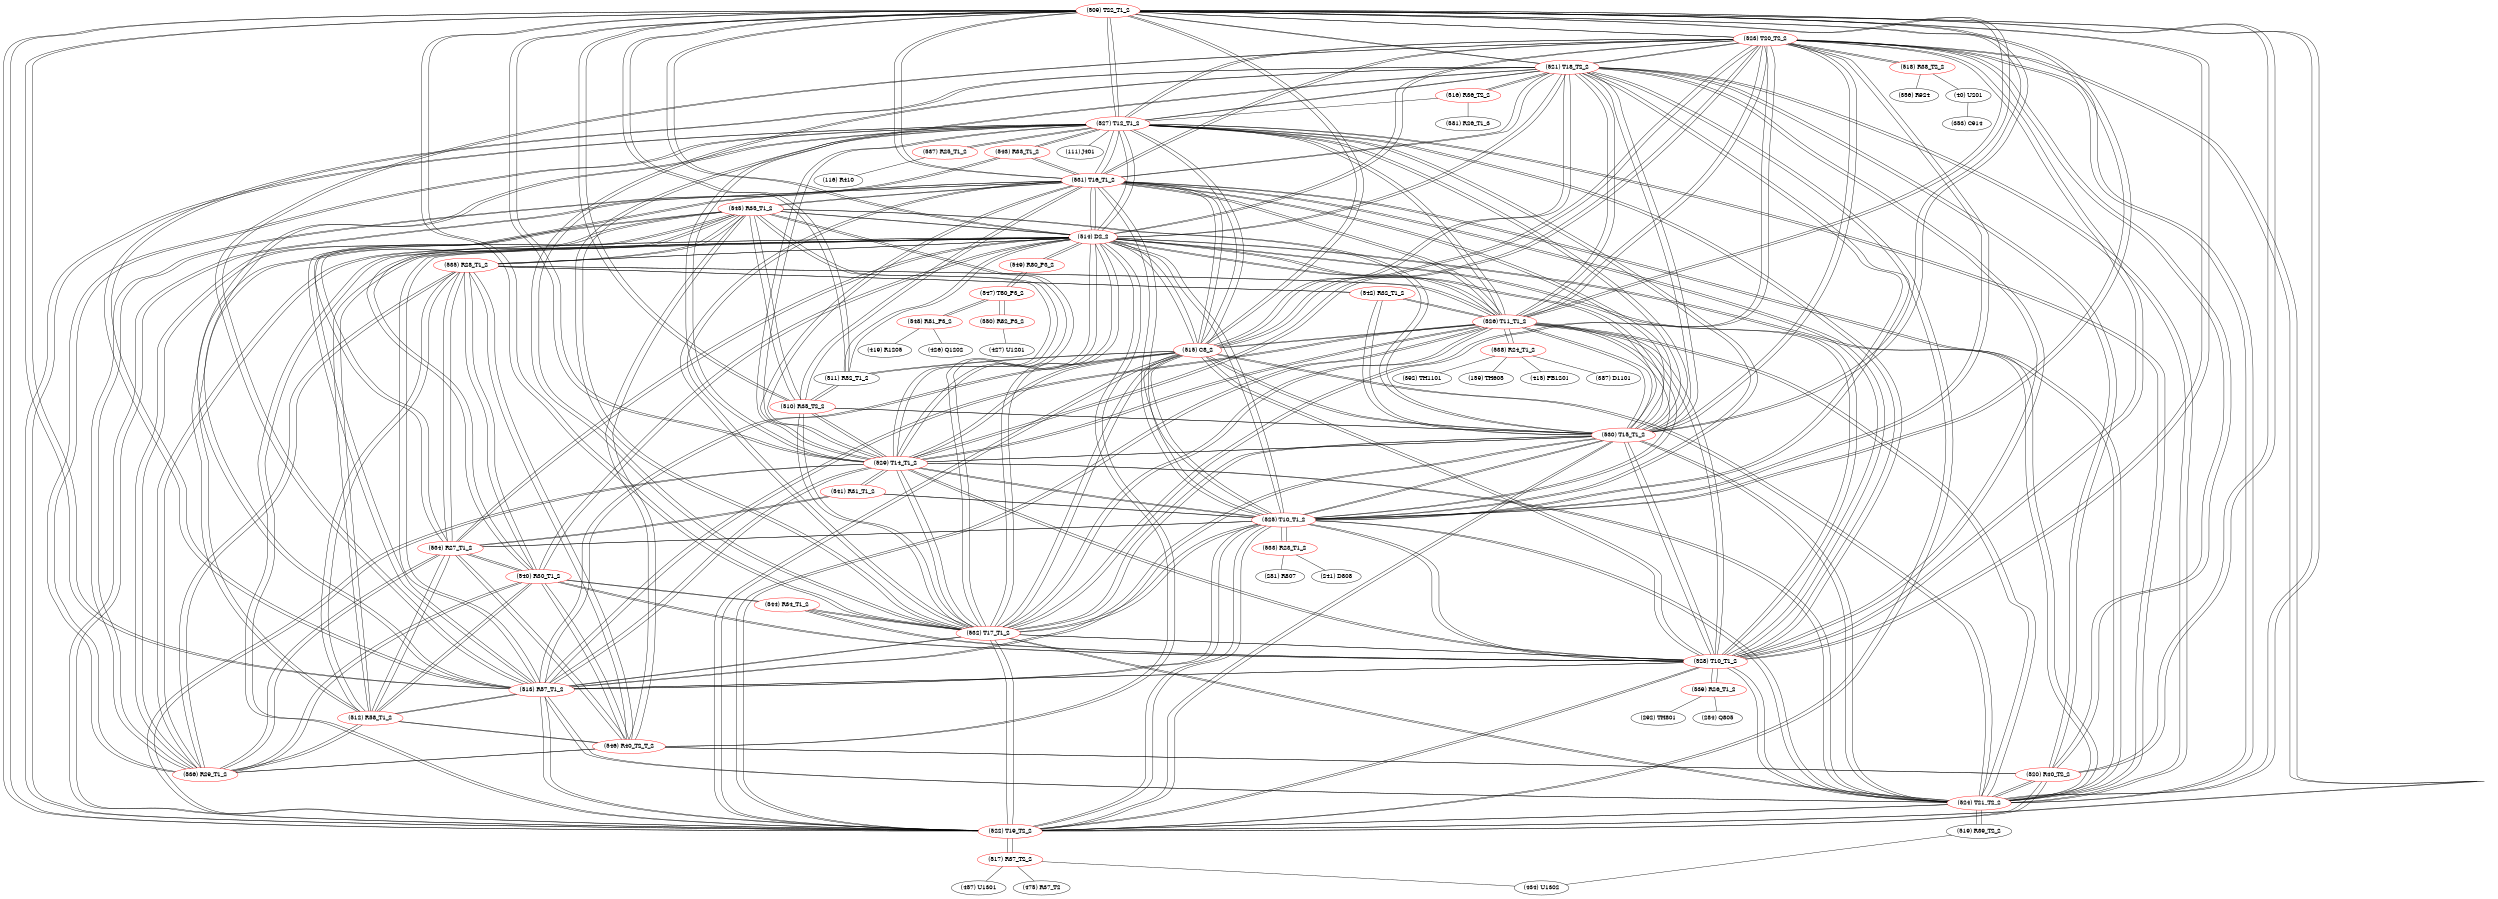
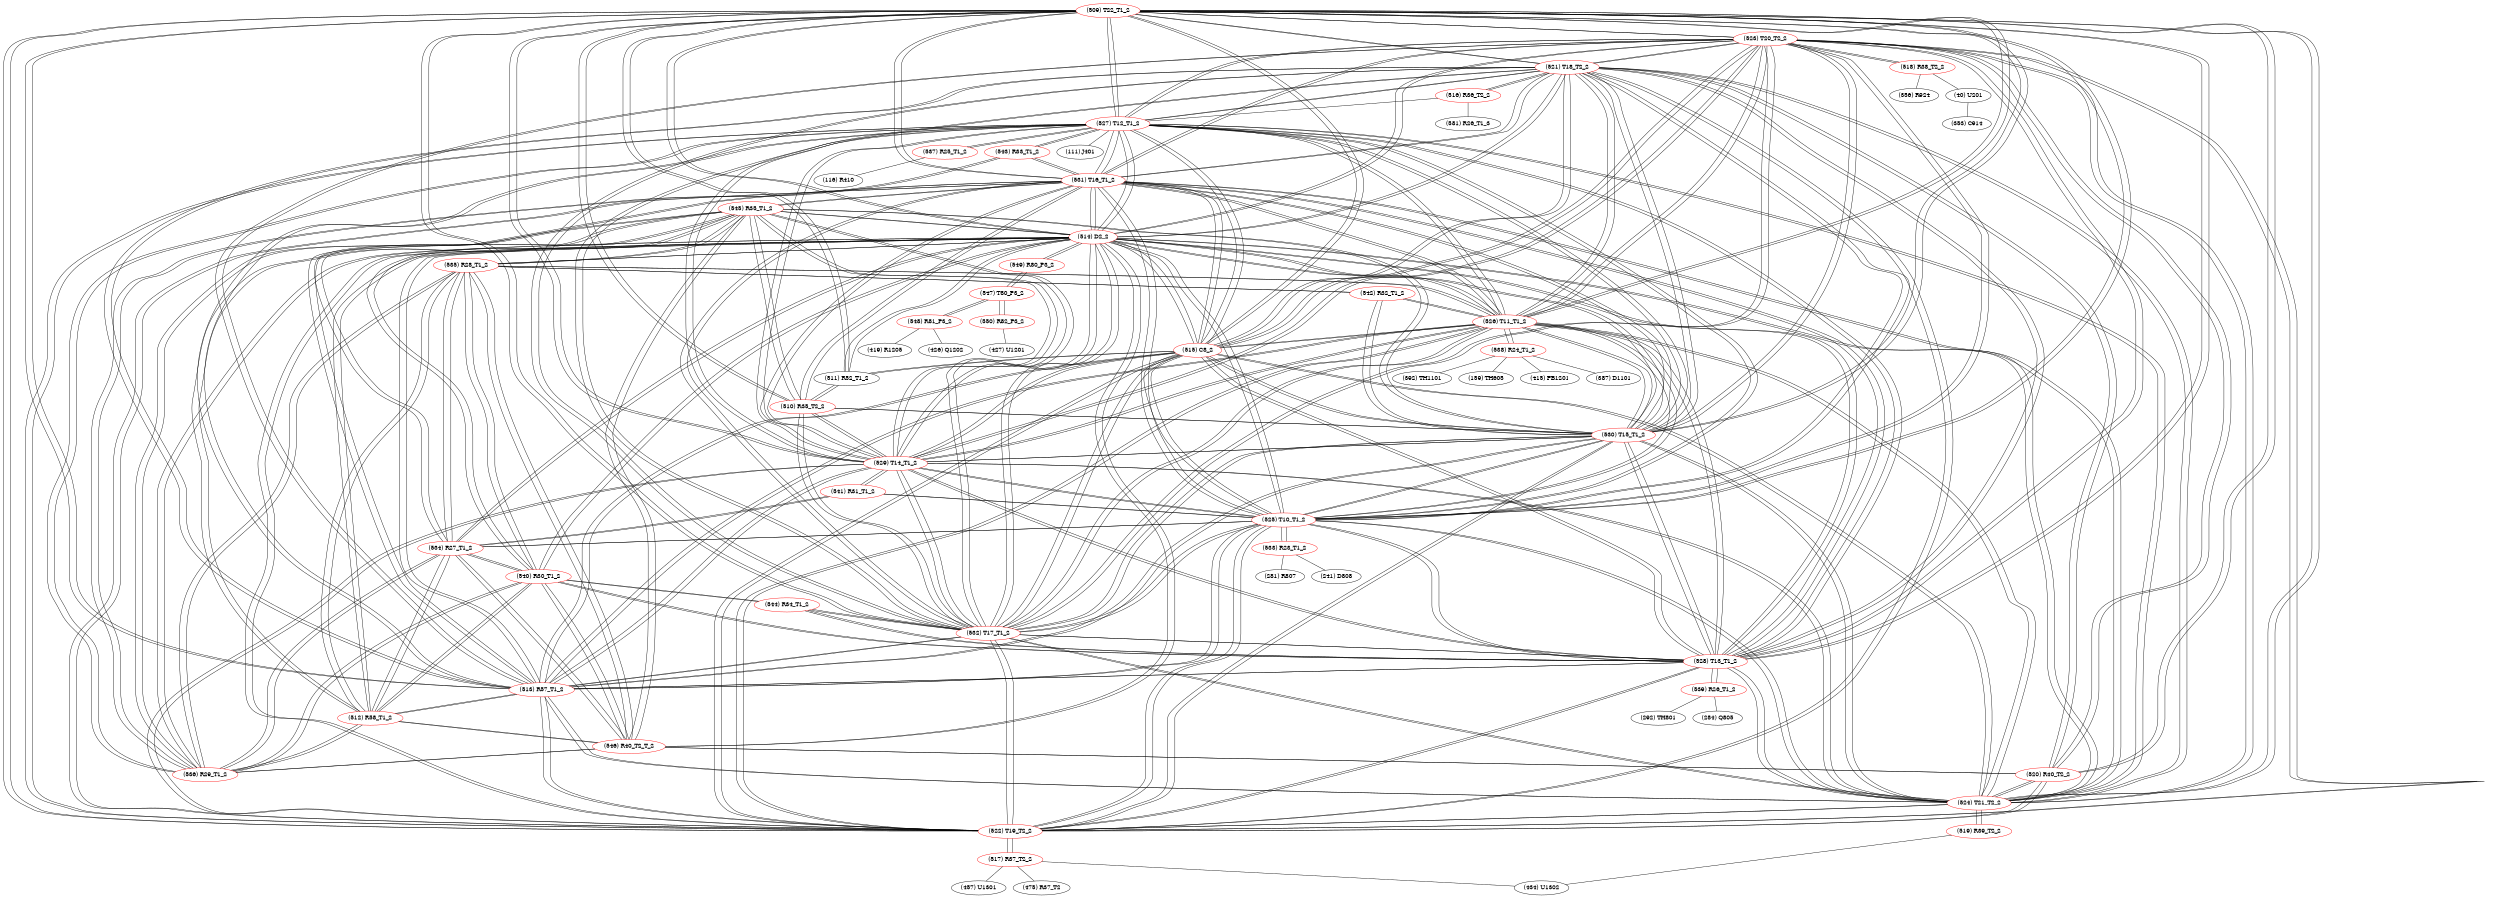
(1715, 662) -> (1715, 662)
(1979, 831) -> (1979, 831)
